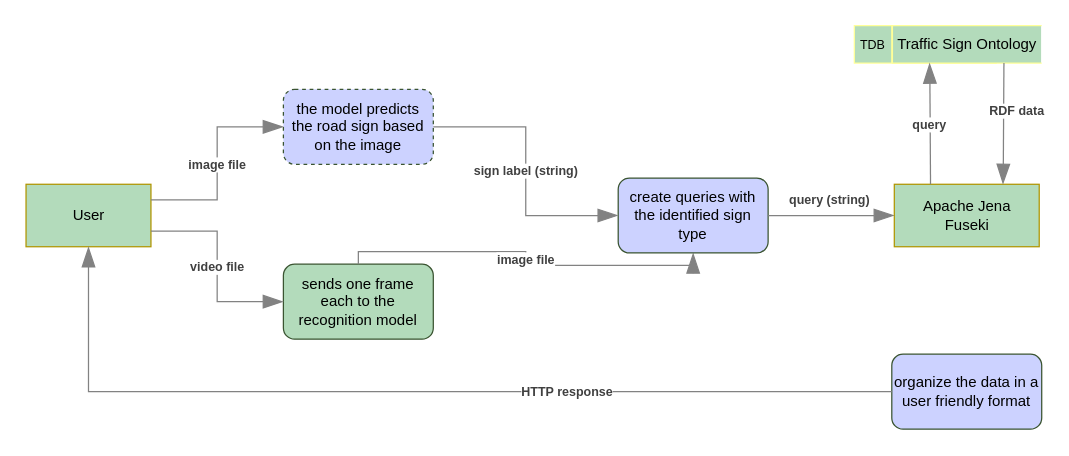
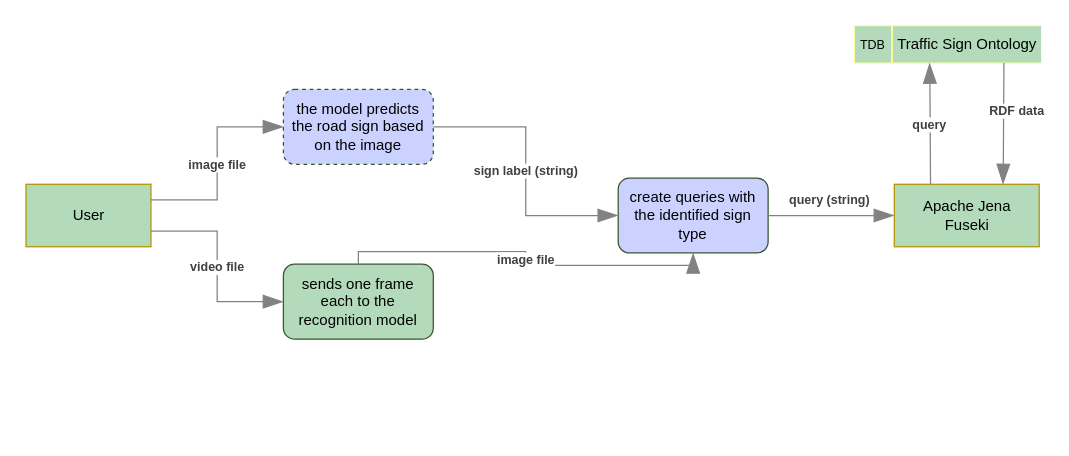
(428, 392) -> none
(967, 392) -> none
